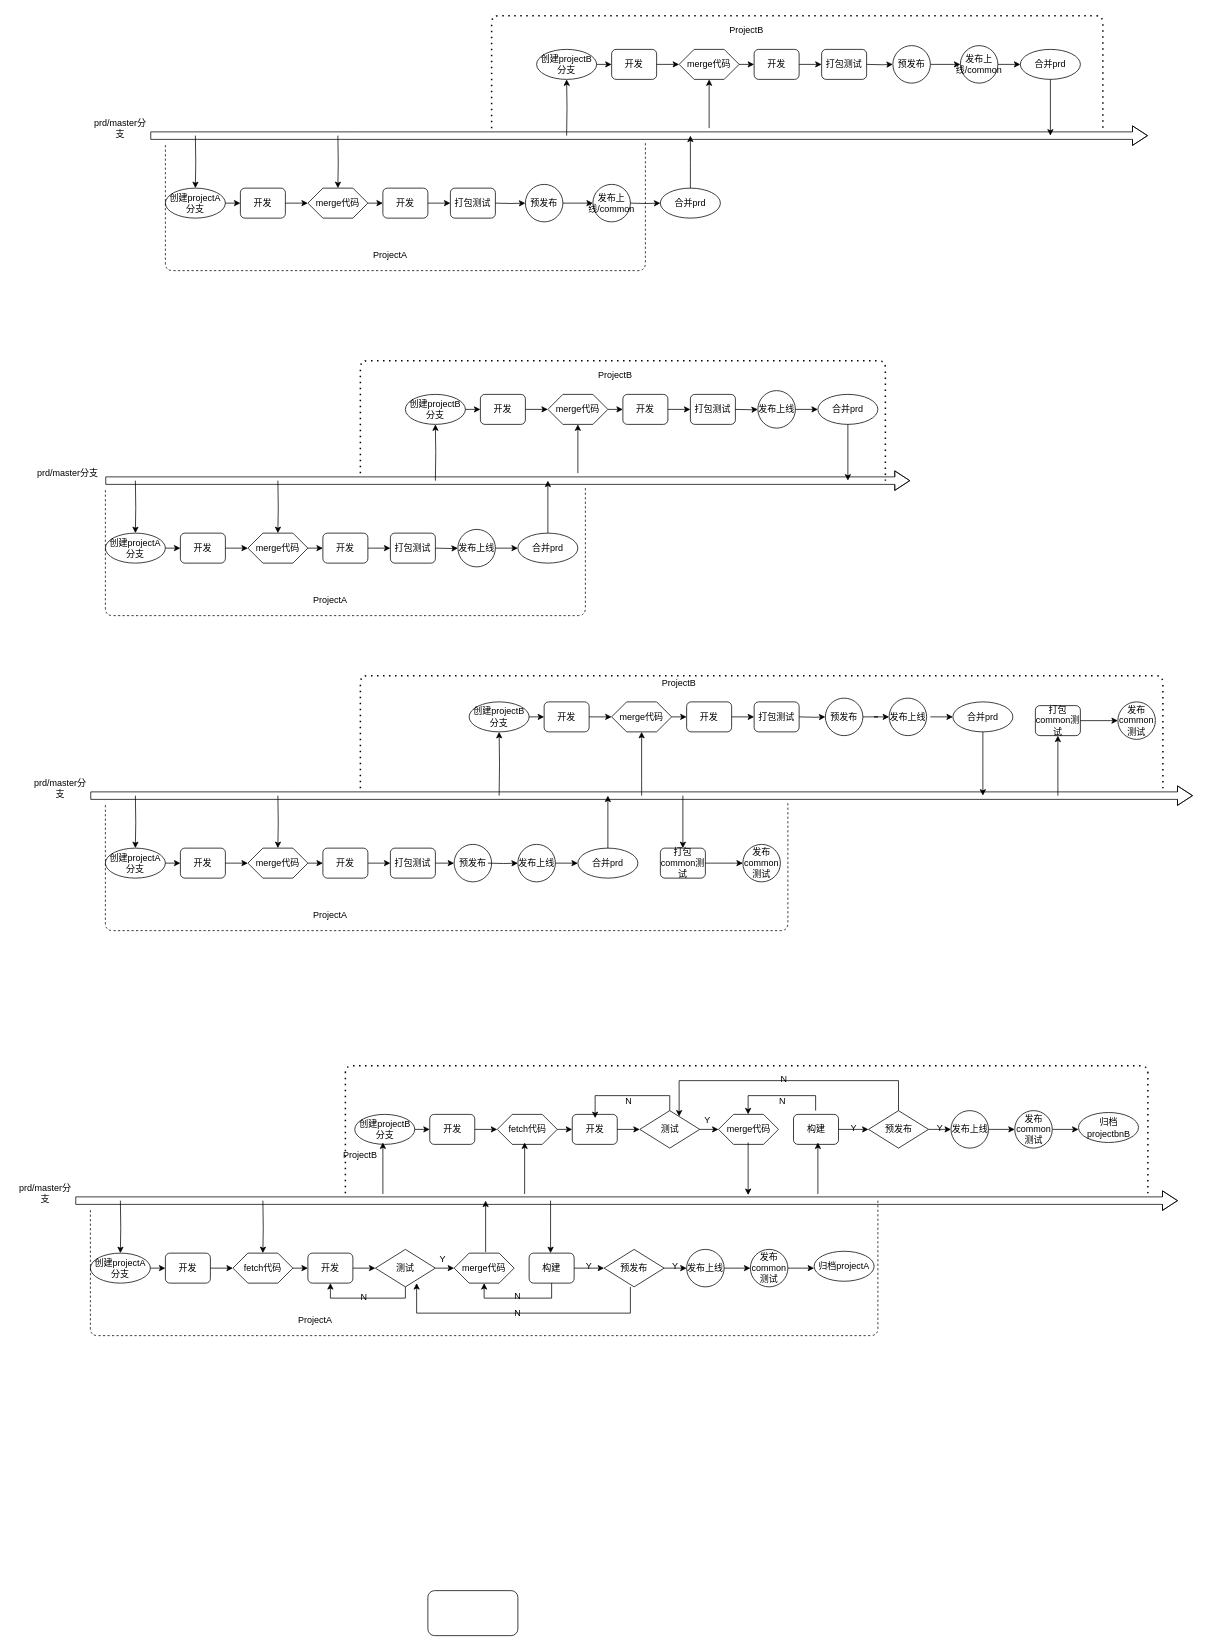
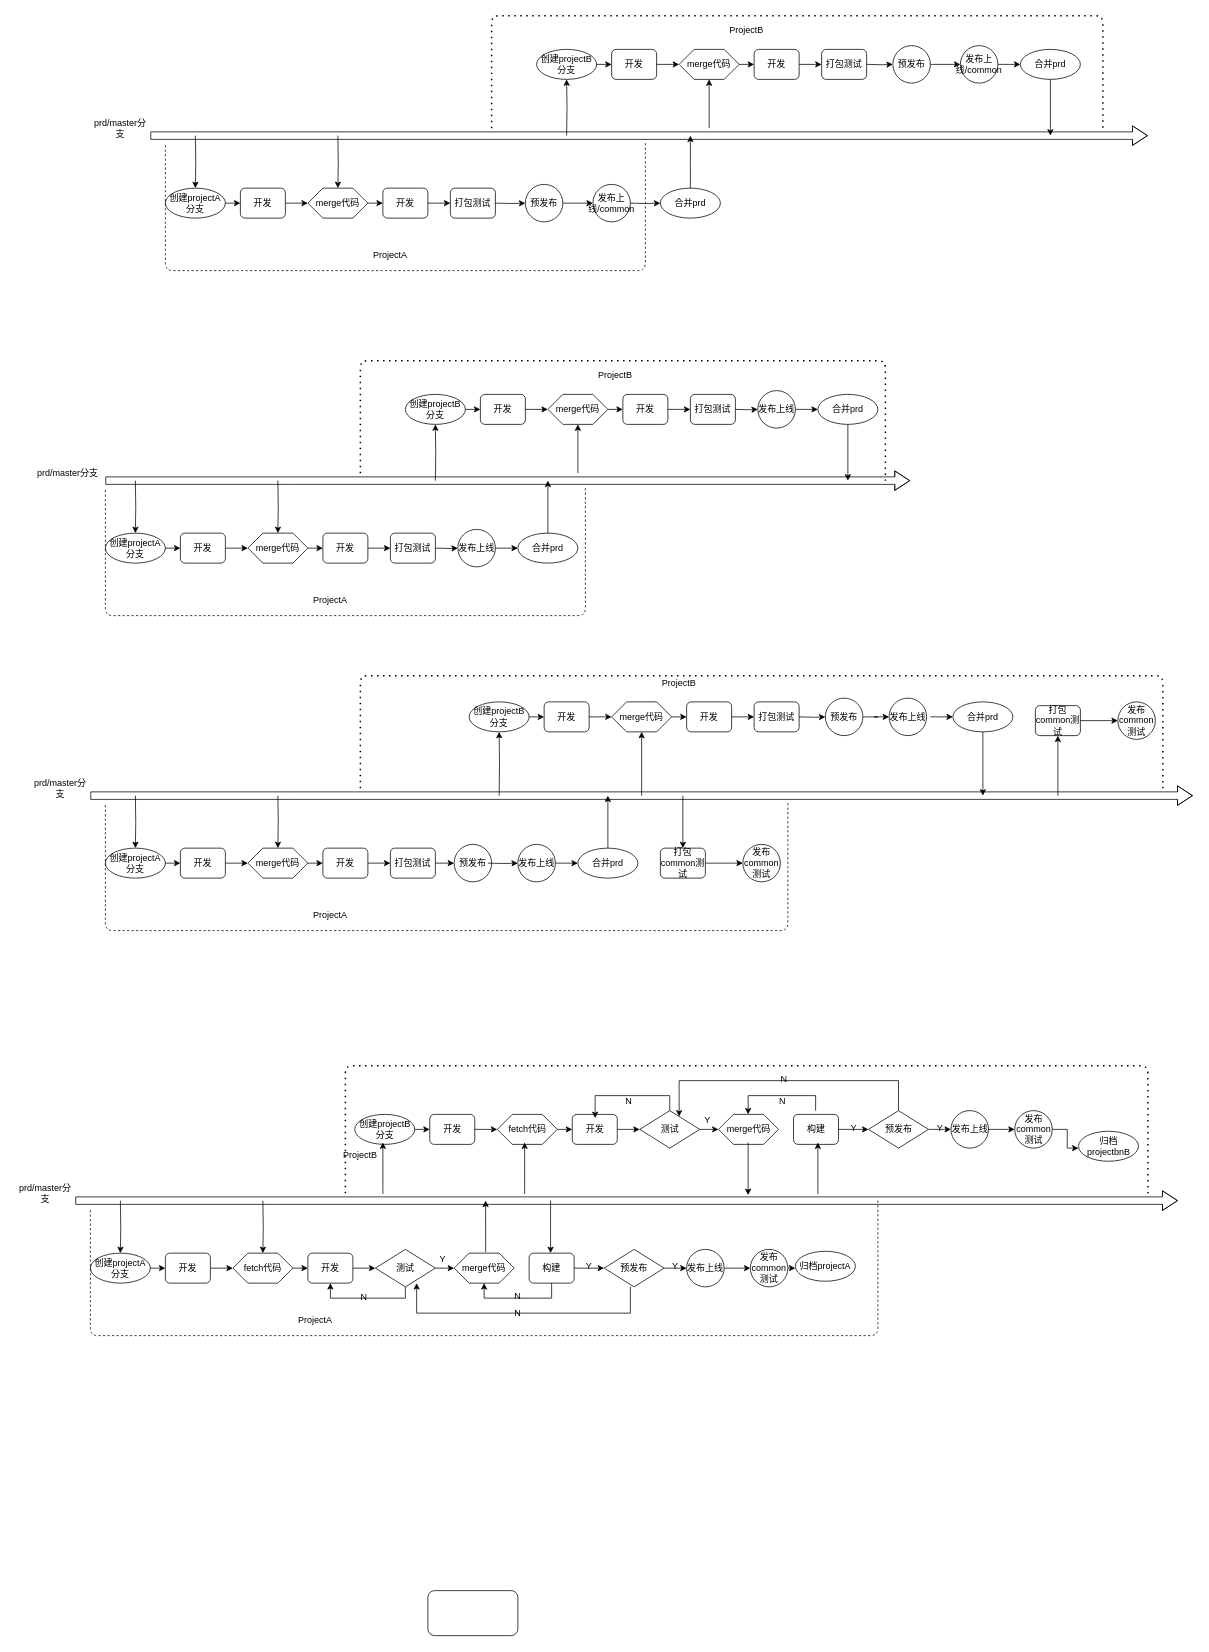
(1109, 1127) -> (1109, 1146)
(844, 1266) -> (825, 1266)
